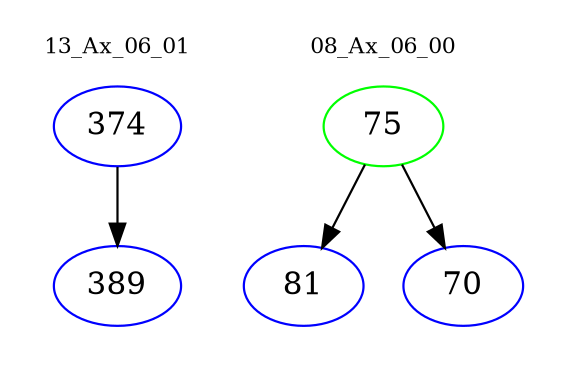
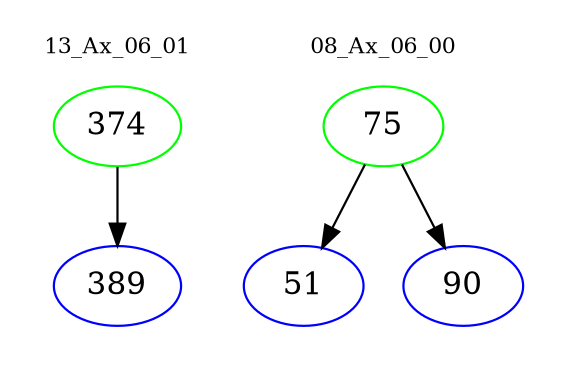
(117, 126) -> (117, 126)
(304, 286) -> (304, 286)
(463, 286) -> (463, 286)
